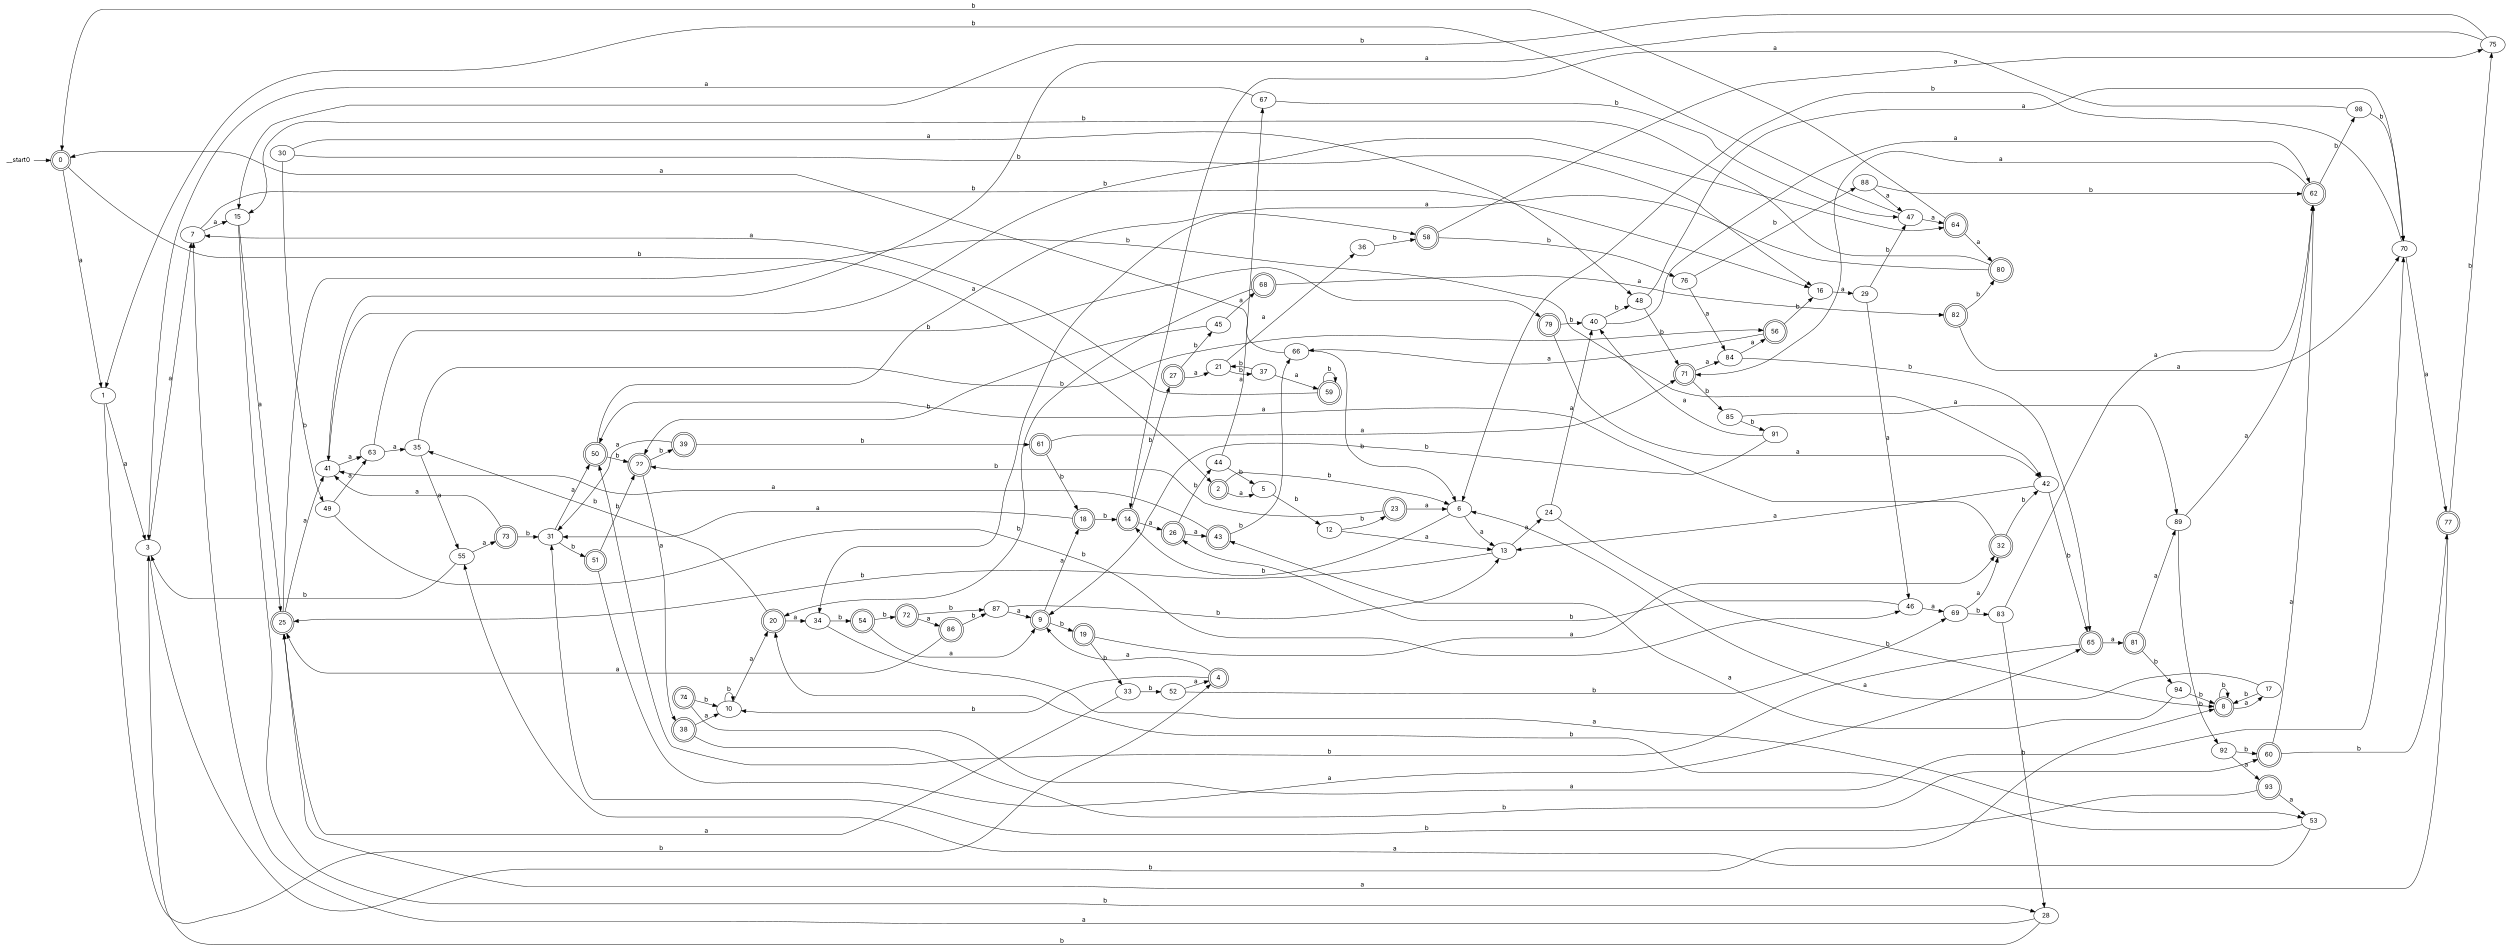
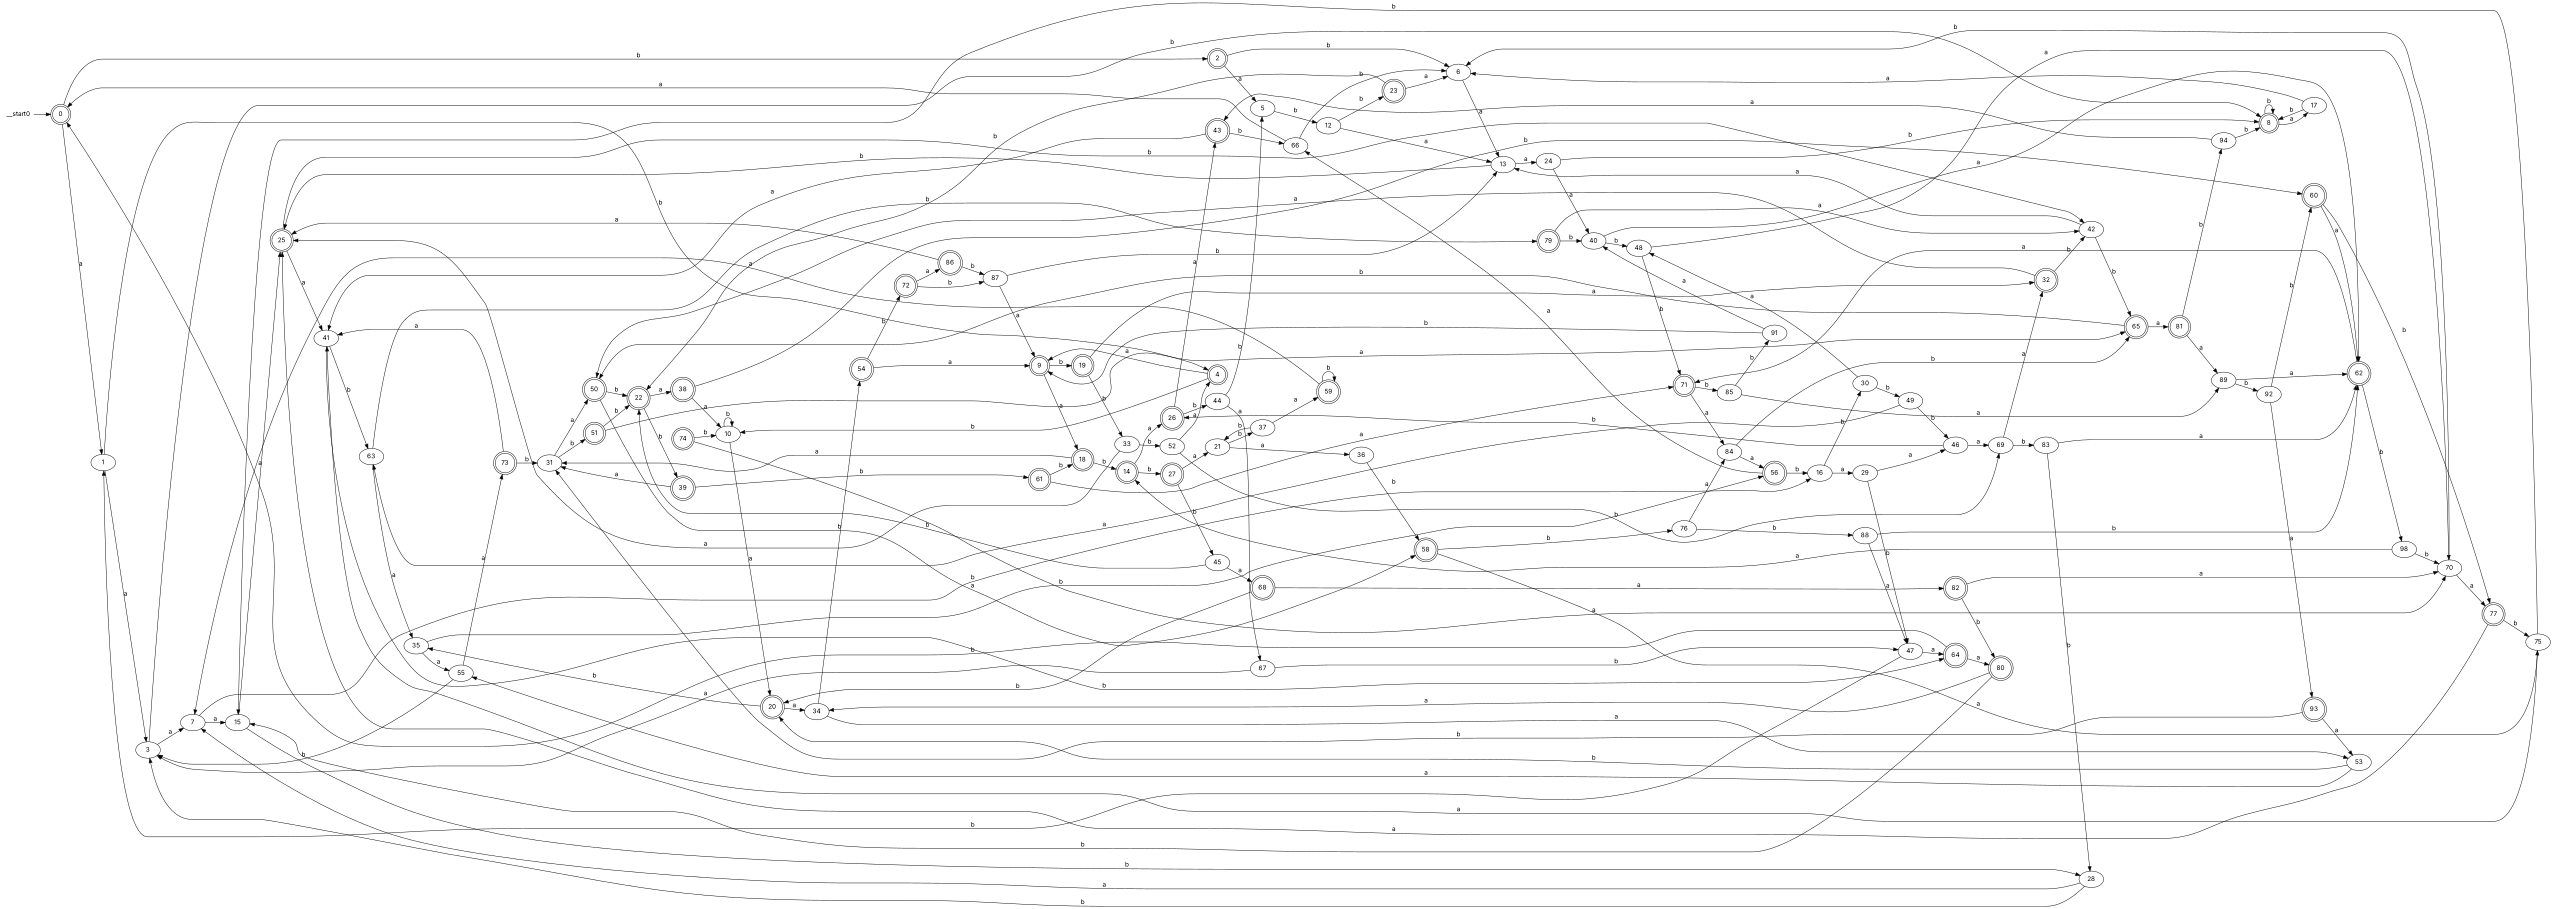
(1068, 160) -> (1841, 430)
(350, 457) -> (349, 390)
(1293, 571) -> none
